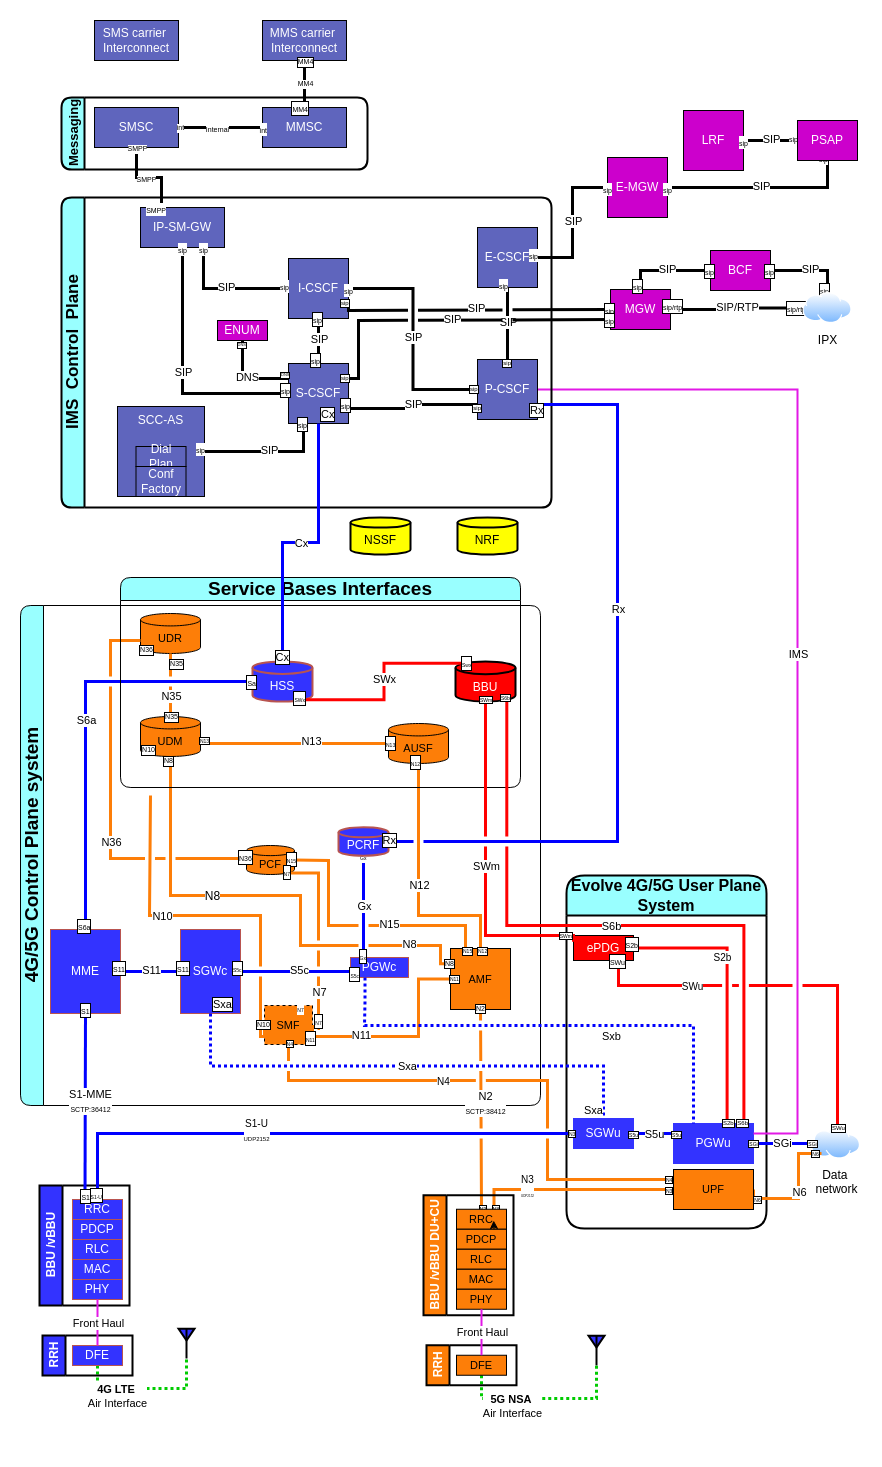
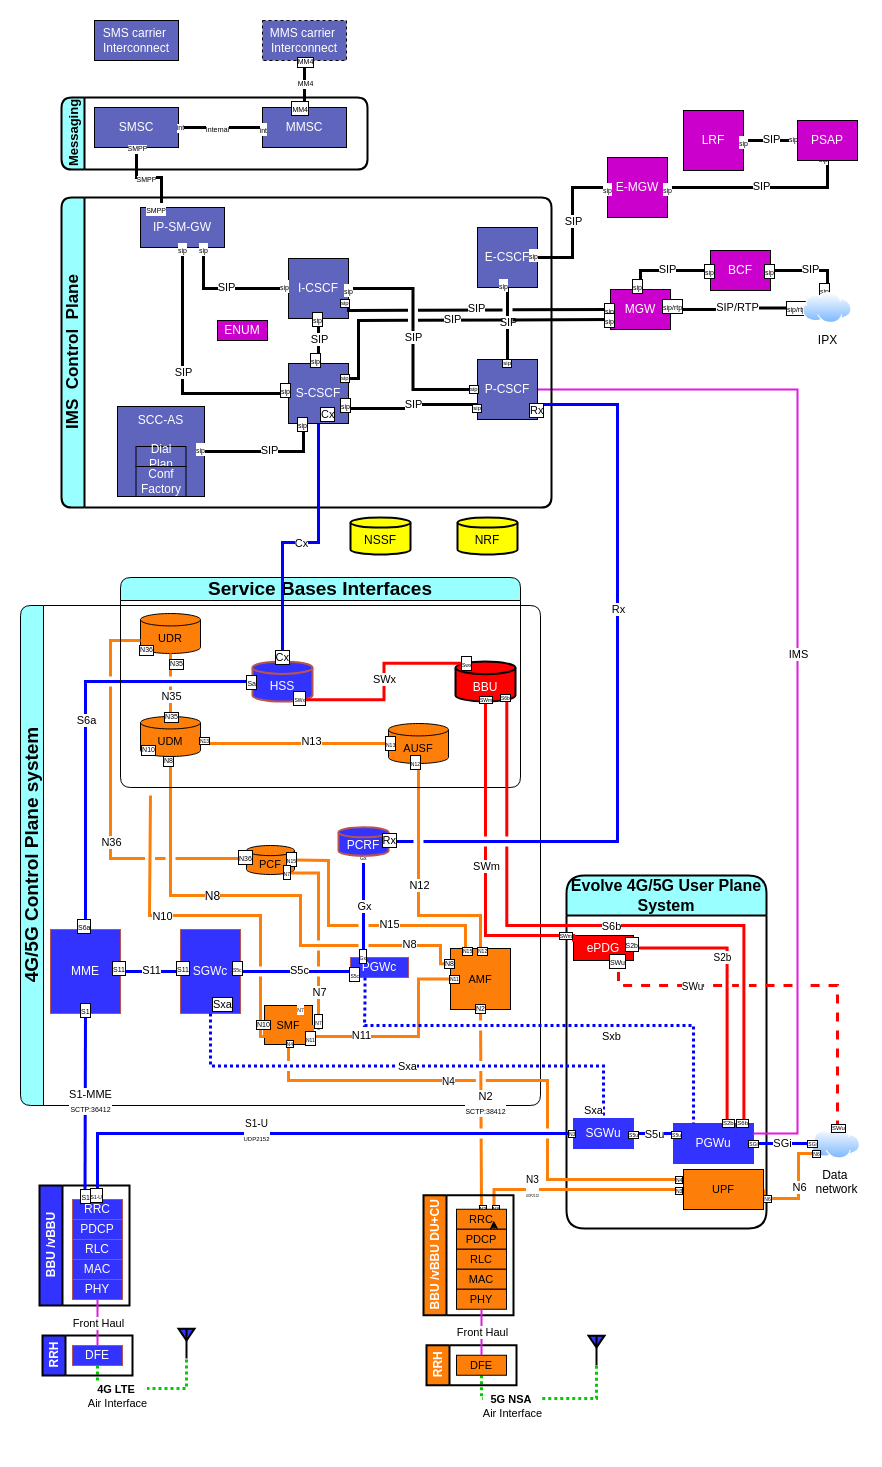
(305, 41) -> (305, 41)
(247, 379) -> none
(289, 1025) -> (289, 1025)
(838, 1038) -> (838, 1038)
(714, 1190) -> (724, 1190)
